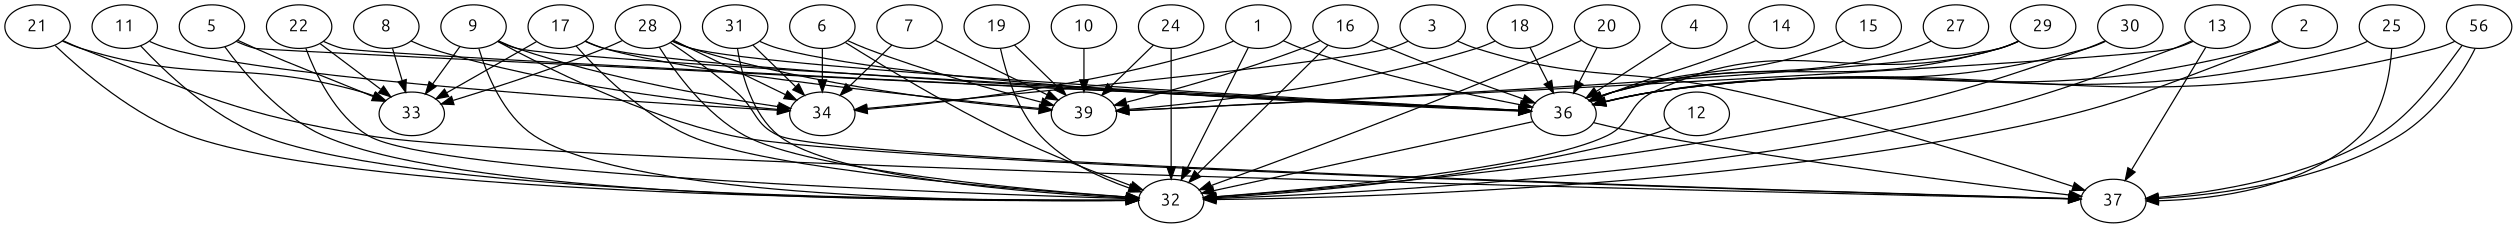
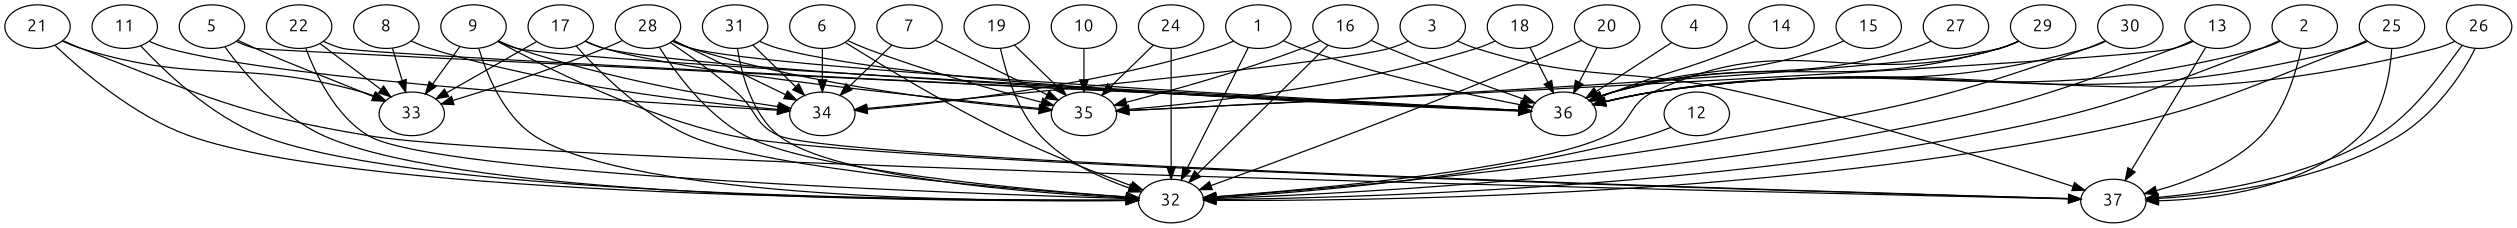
(2479, 27) -> (2479, 27)
(1084, 114) -> (1084, 114)
(1373, 156) -> (1800, 174)
(1842, 166) -> (2253, 143)
